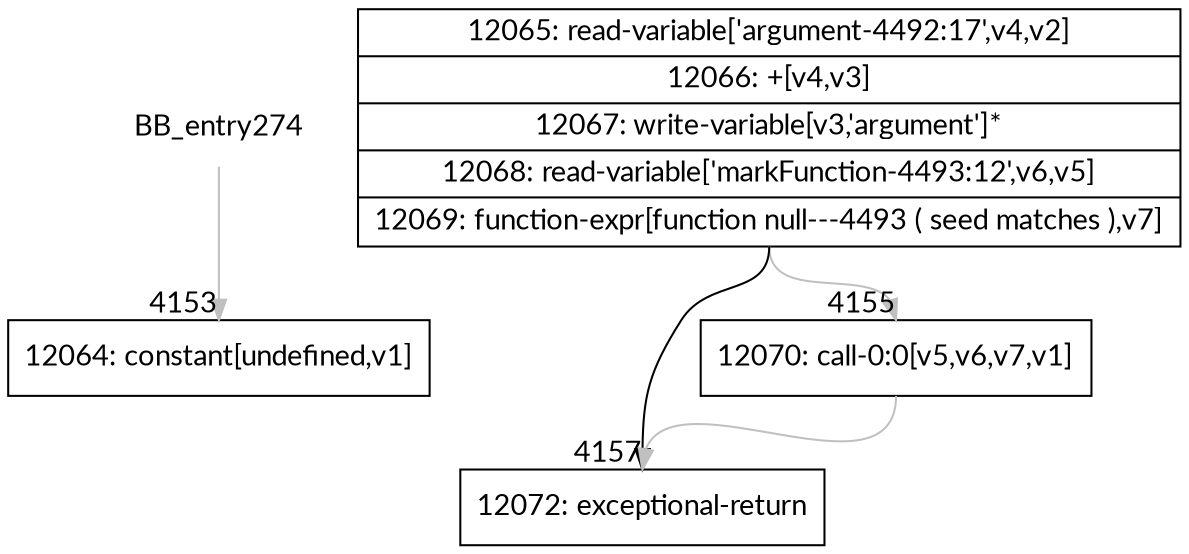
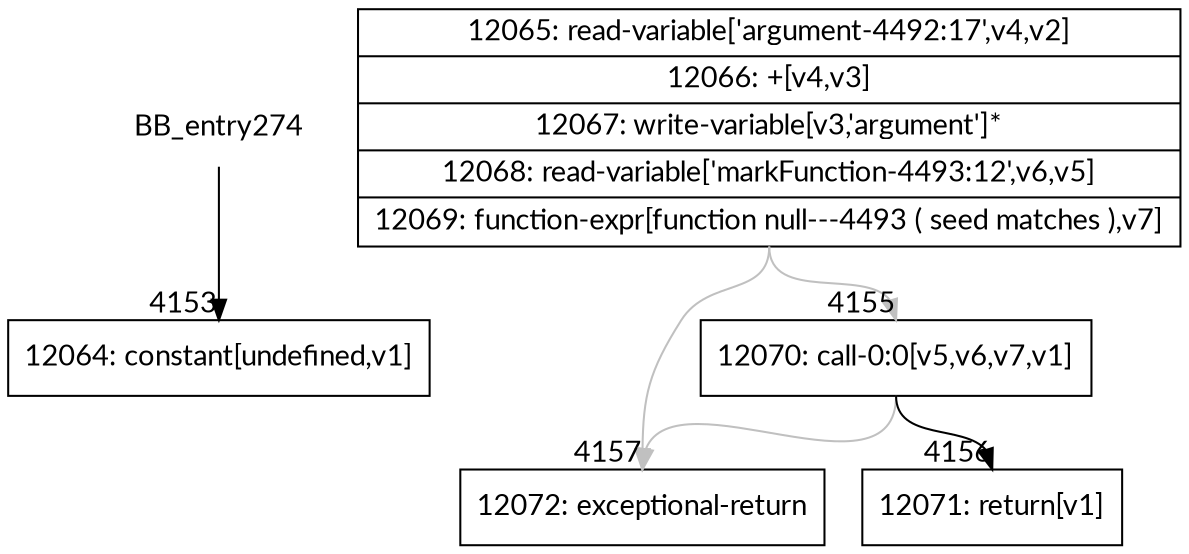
(219, 233) -> (219, 233)
(677, 326) -> (677, 326)
none -> (992, 507)
